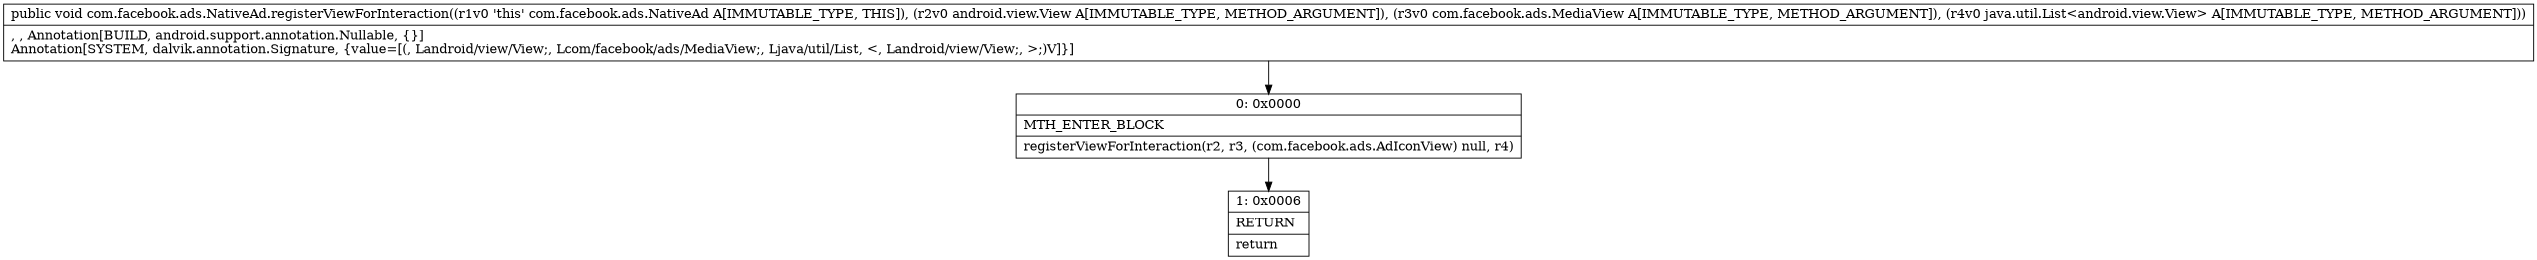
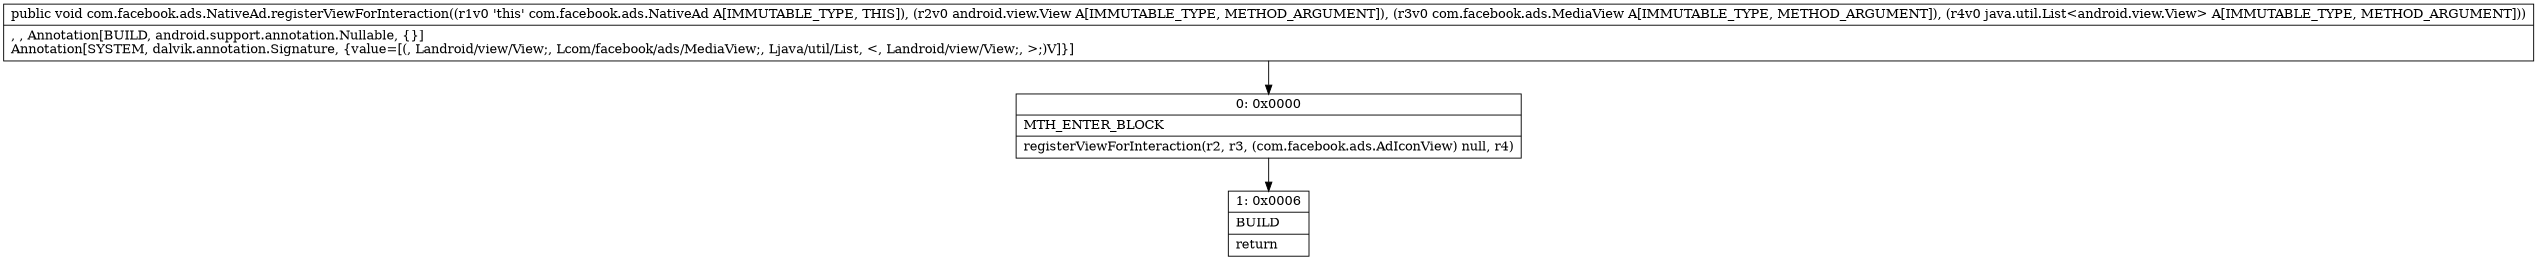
(1265, 223) -> (1258, 223)
